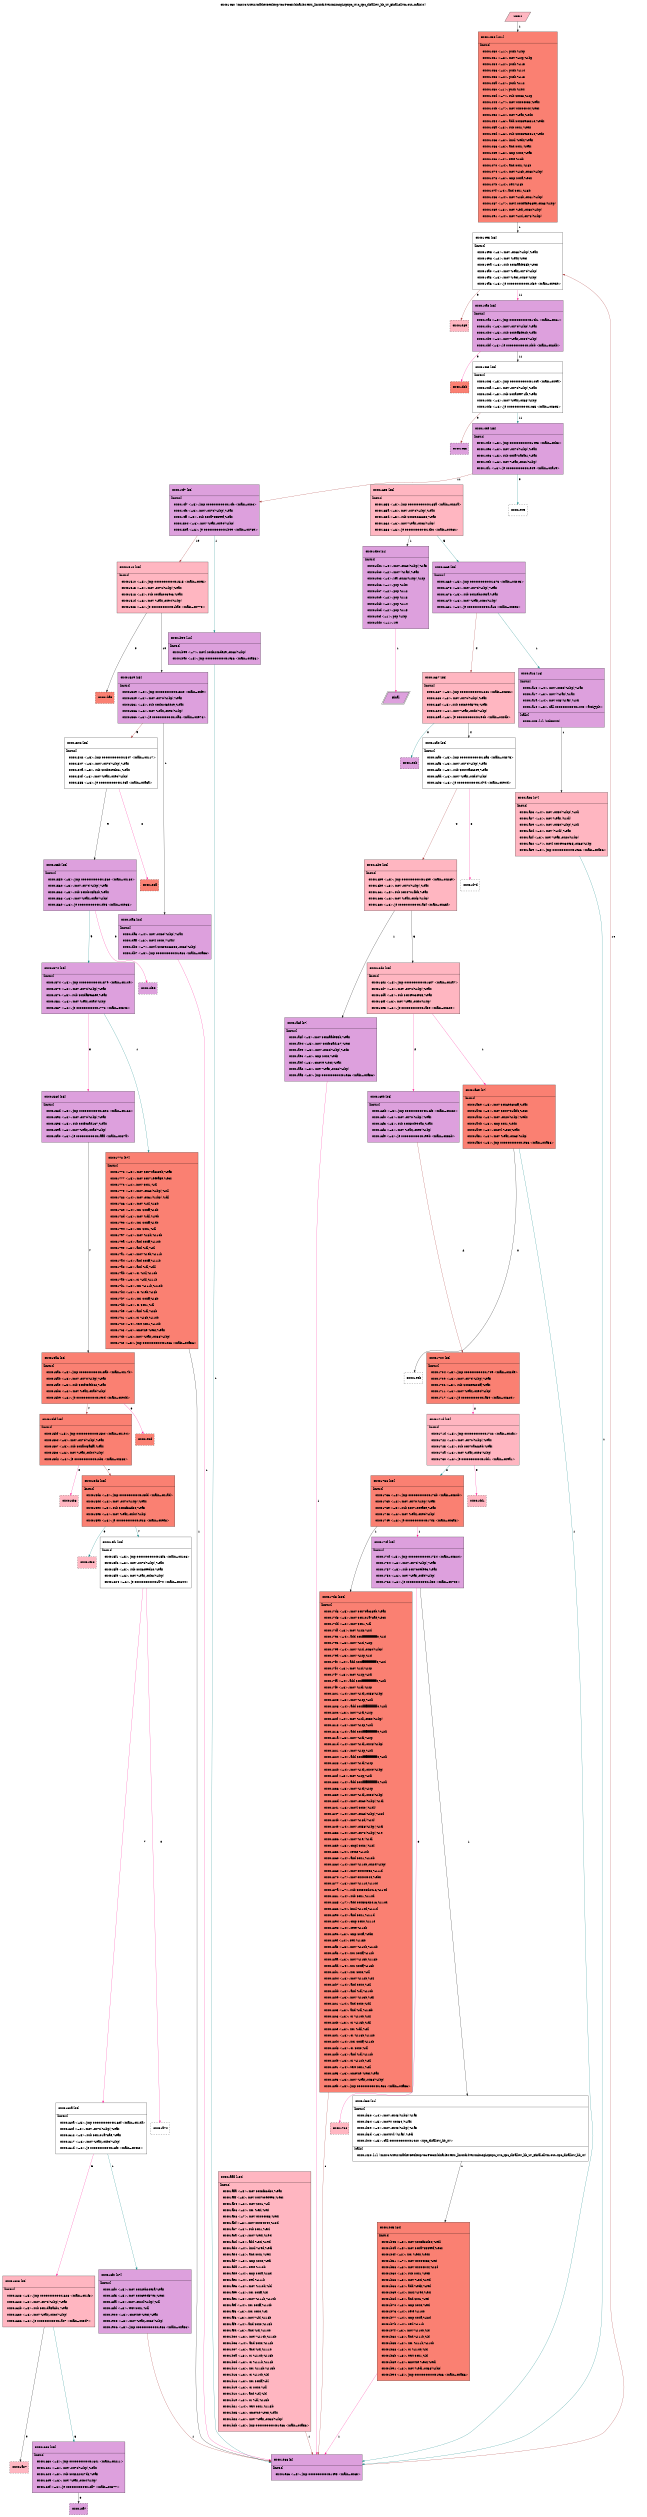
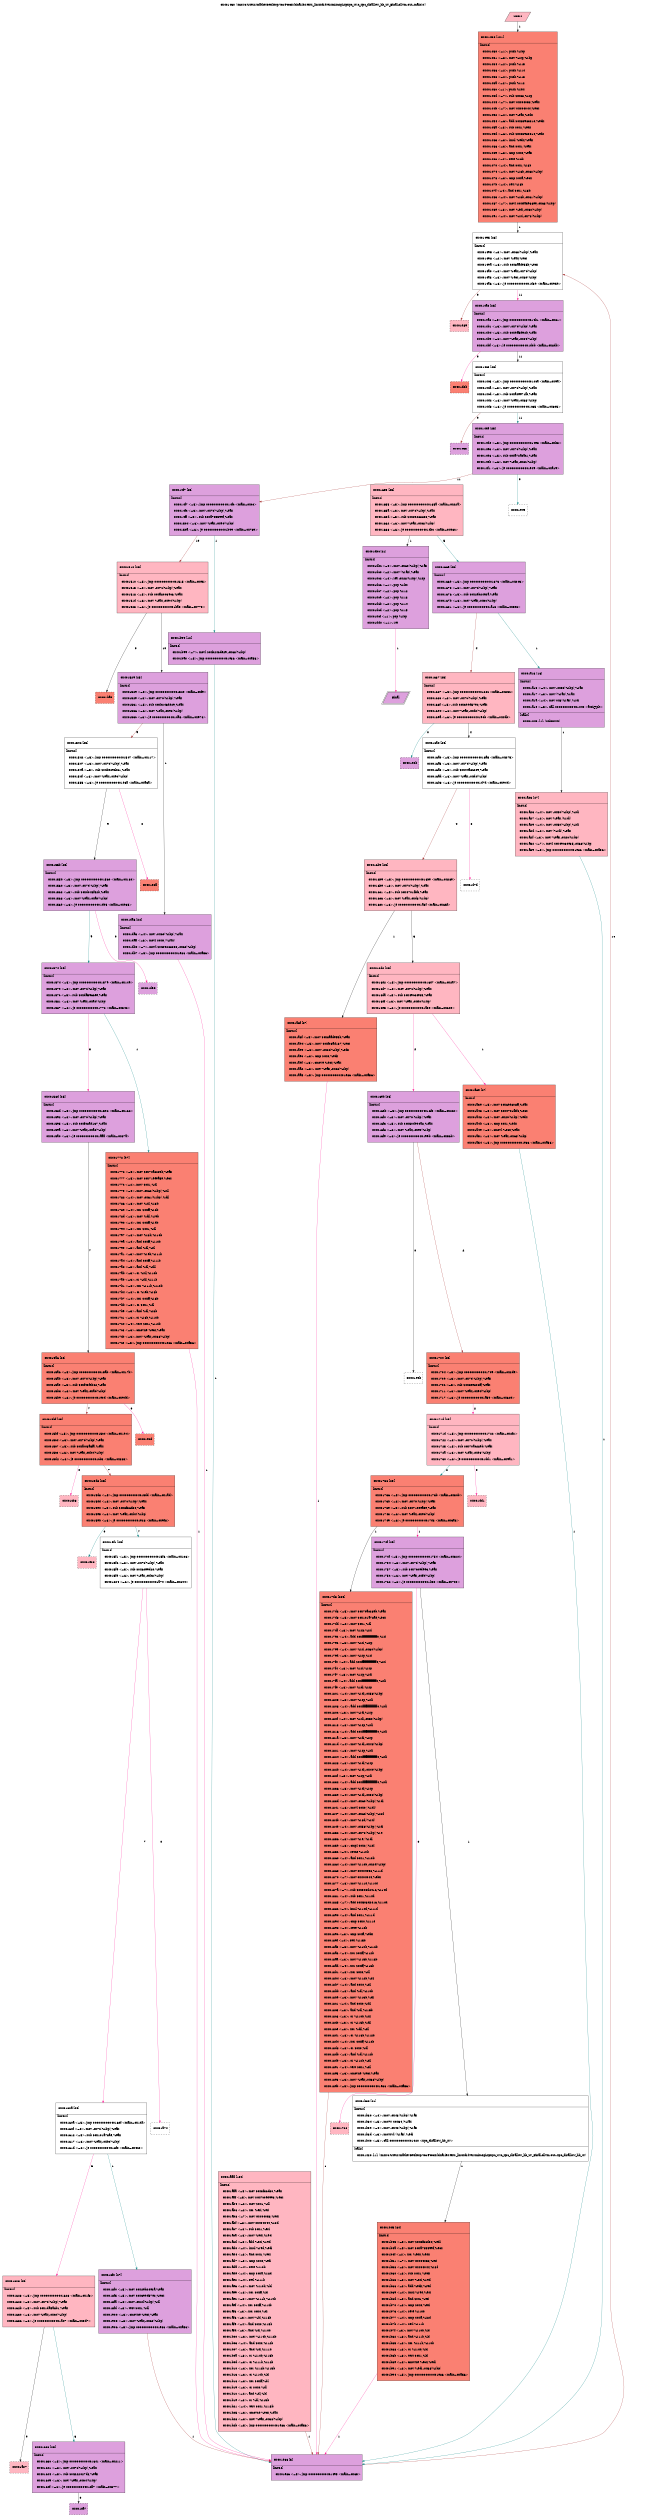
(331, 1049) -> (331, 1049)
(503, 1284) -> (413, 1256)
(197, 1929) -> (197, 1929)
